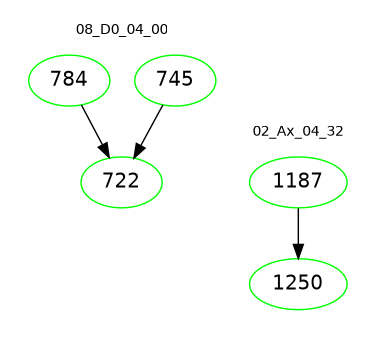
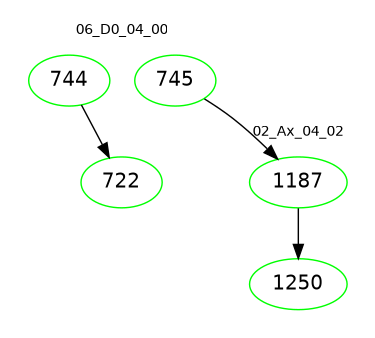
(122, 30) -> (122, 30)
(69, 81) -> (69, 81)
(152, 125) -> (248, 131)
(298, 132) -> (298, 132)
